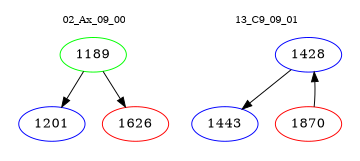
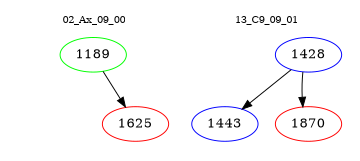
(315, 94) -> (302, 85)
(52, 124) -> none
(136, 124) -> (136, 124)
